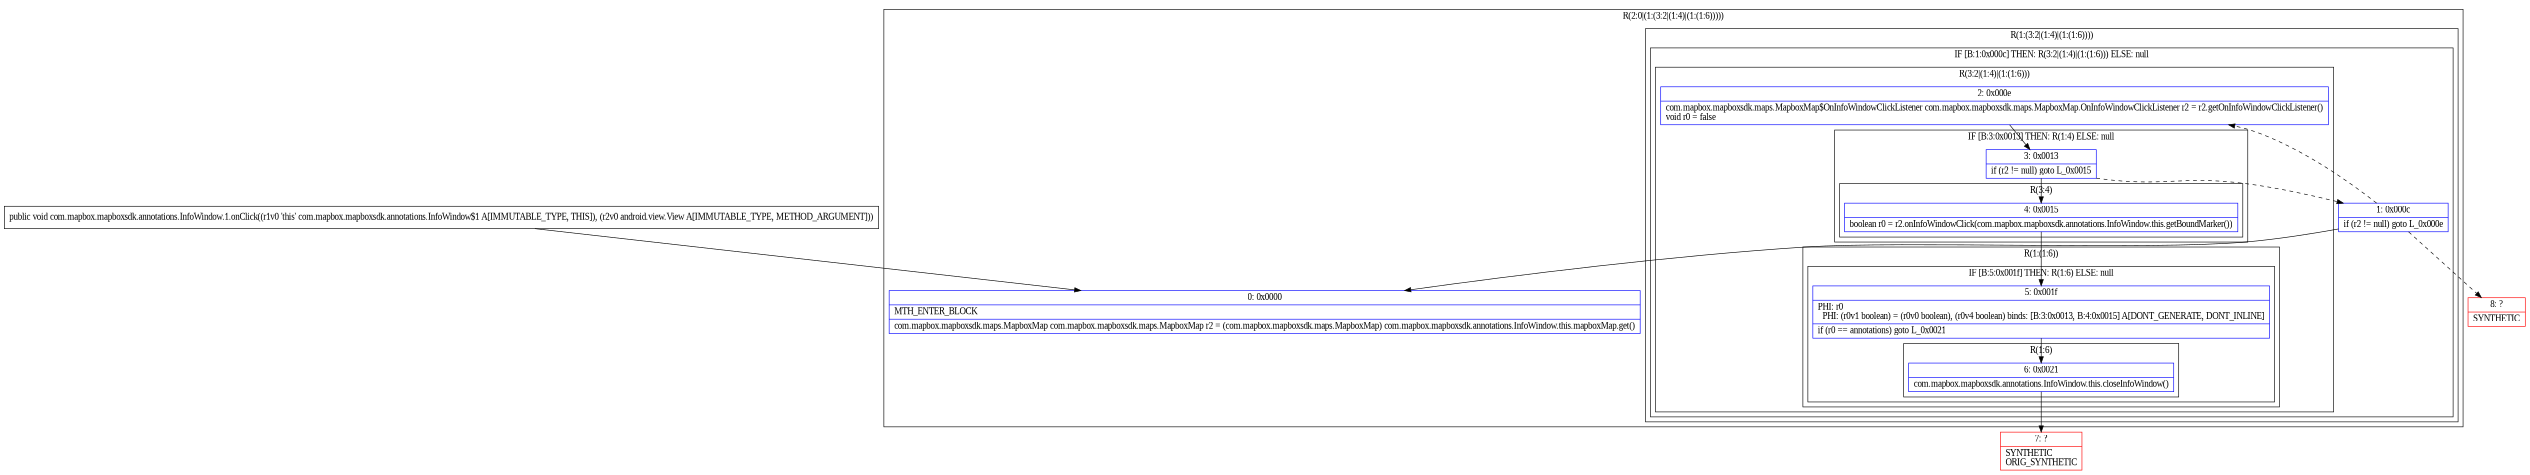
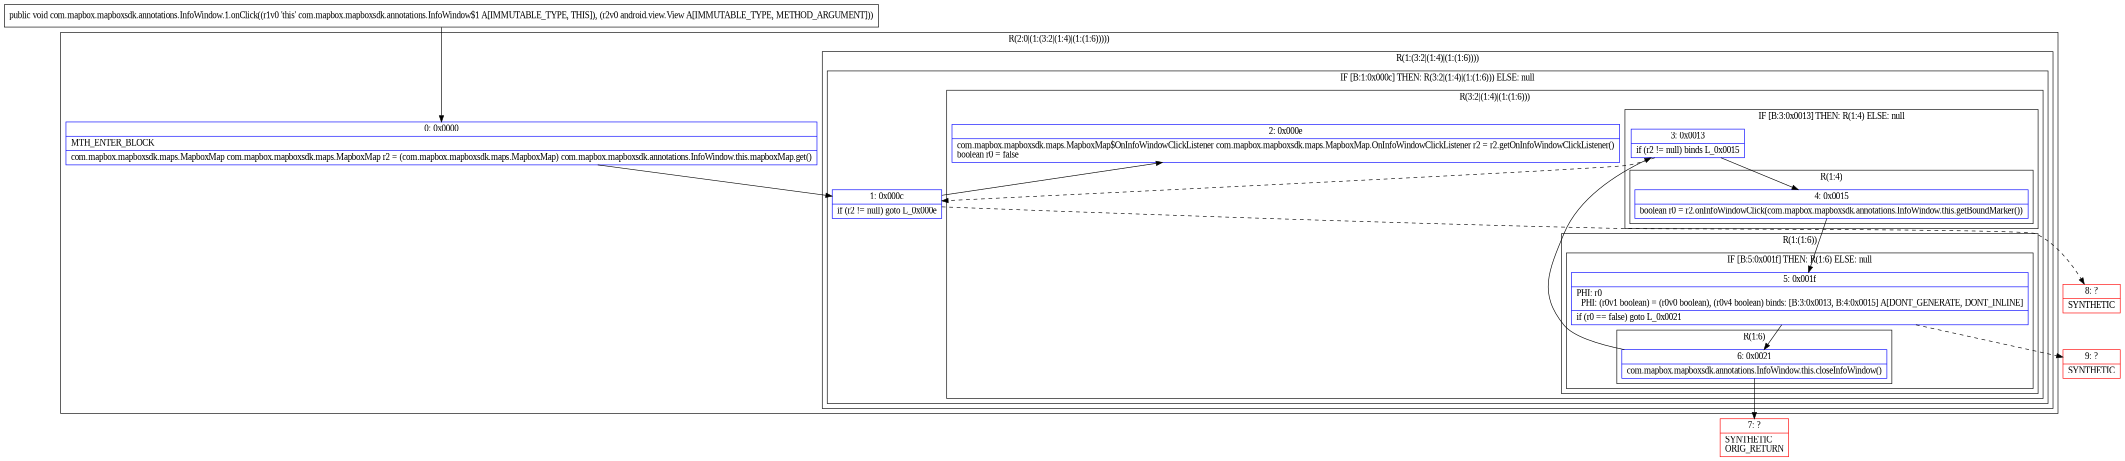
(1691, 117) -> (988, 155)
(2018, 135) -> (1554, 258)
(2309, 157) -> (1049, 179)
(2041, 171) -> (1688, 150)
(2041, 191) -> (1832, 177)
(1781, 249) -> (712, 180)
(1882, 331) -> (1629, 317)
none -> (2092, 364)
(2041, 463) -> (1754, 449)
